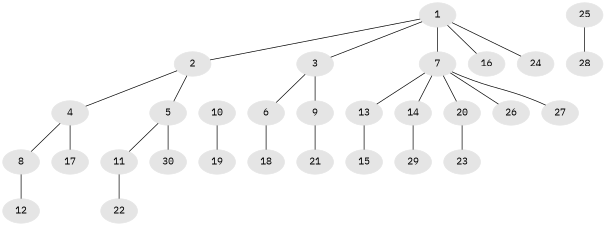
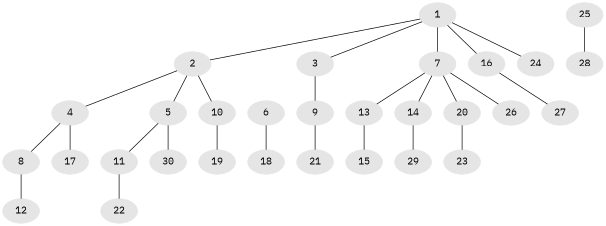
(291, 88) -> none
(499, 88) -> (523, 89)
none -> (205, 89)
